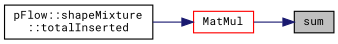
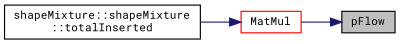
(79, 22) -> (102, 22)
(314, 22) -> (368, 22)
